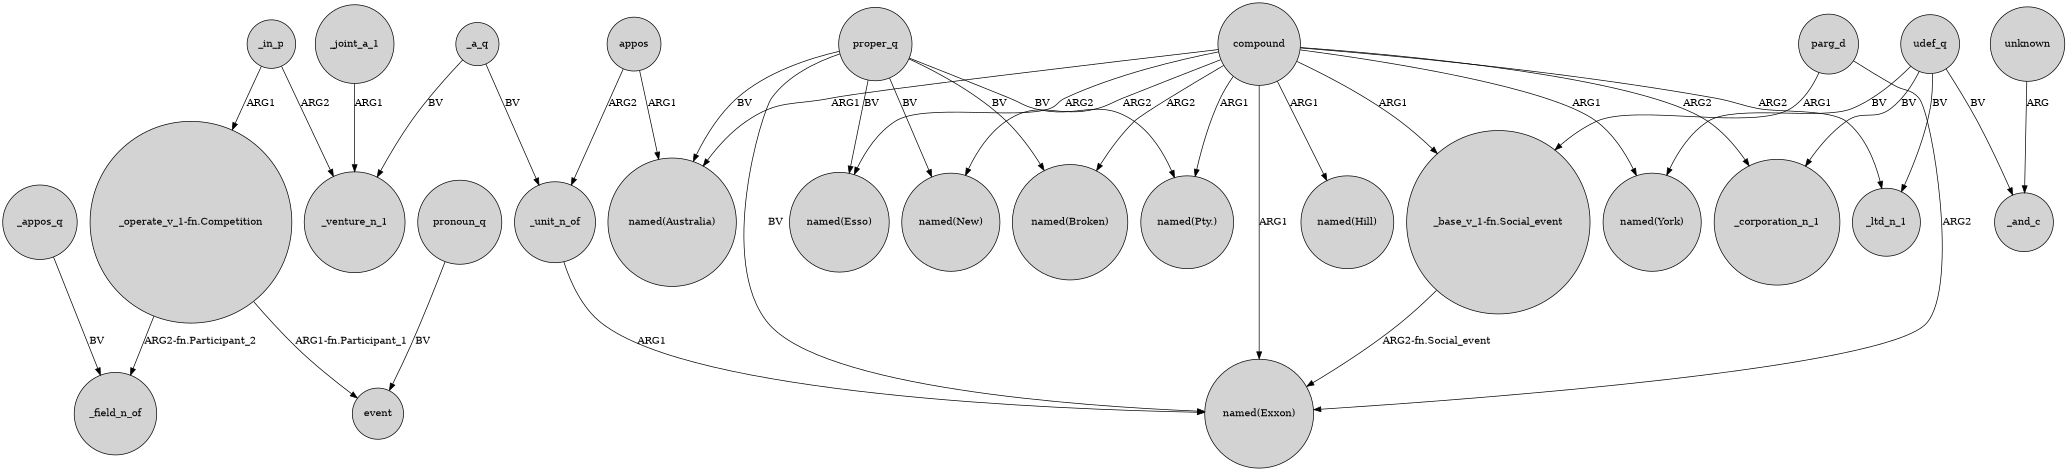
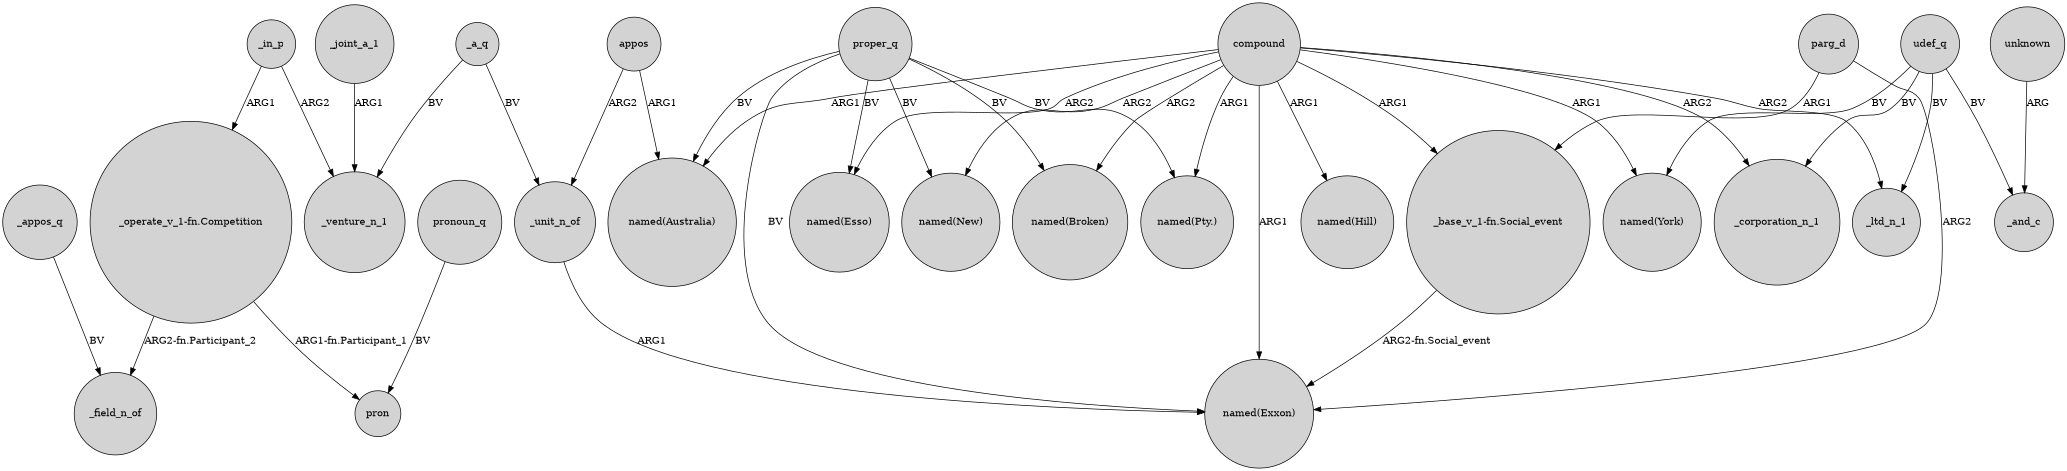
(378, 414) -> (378, 414)
